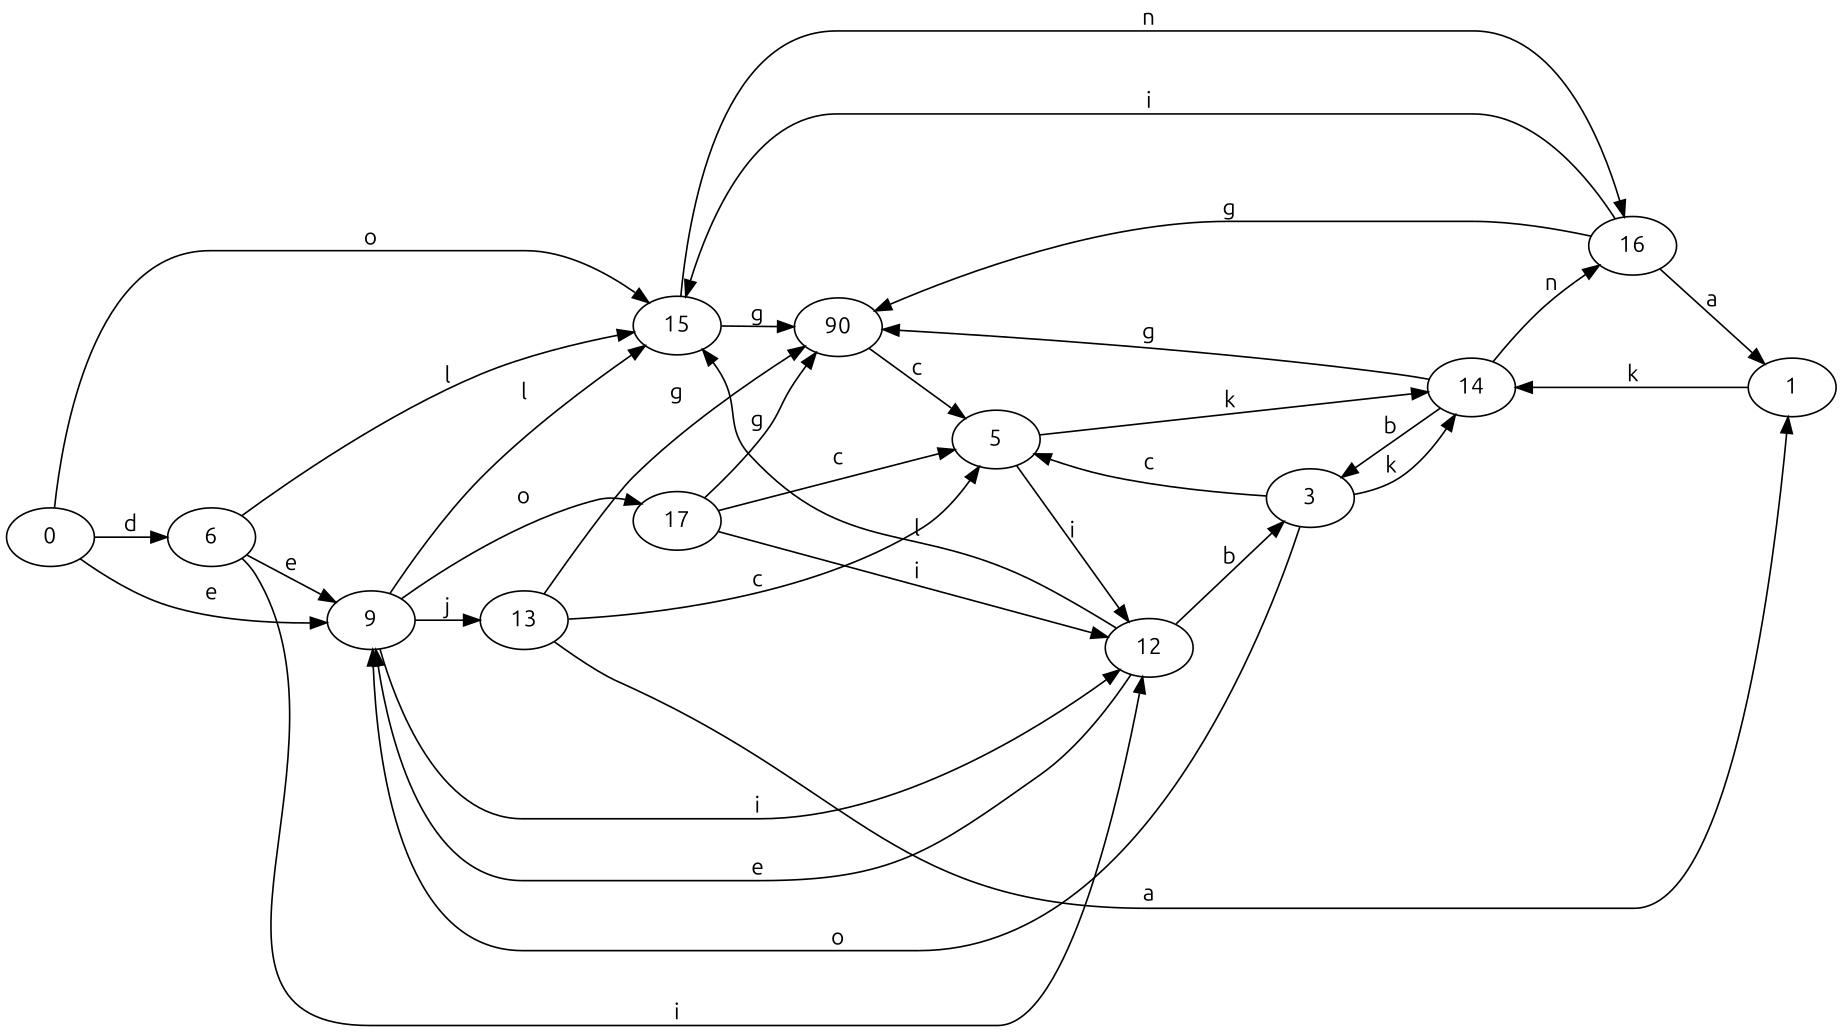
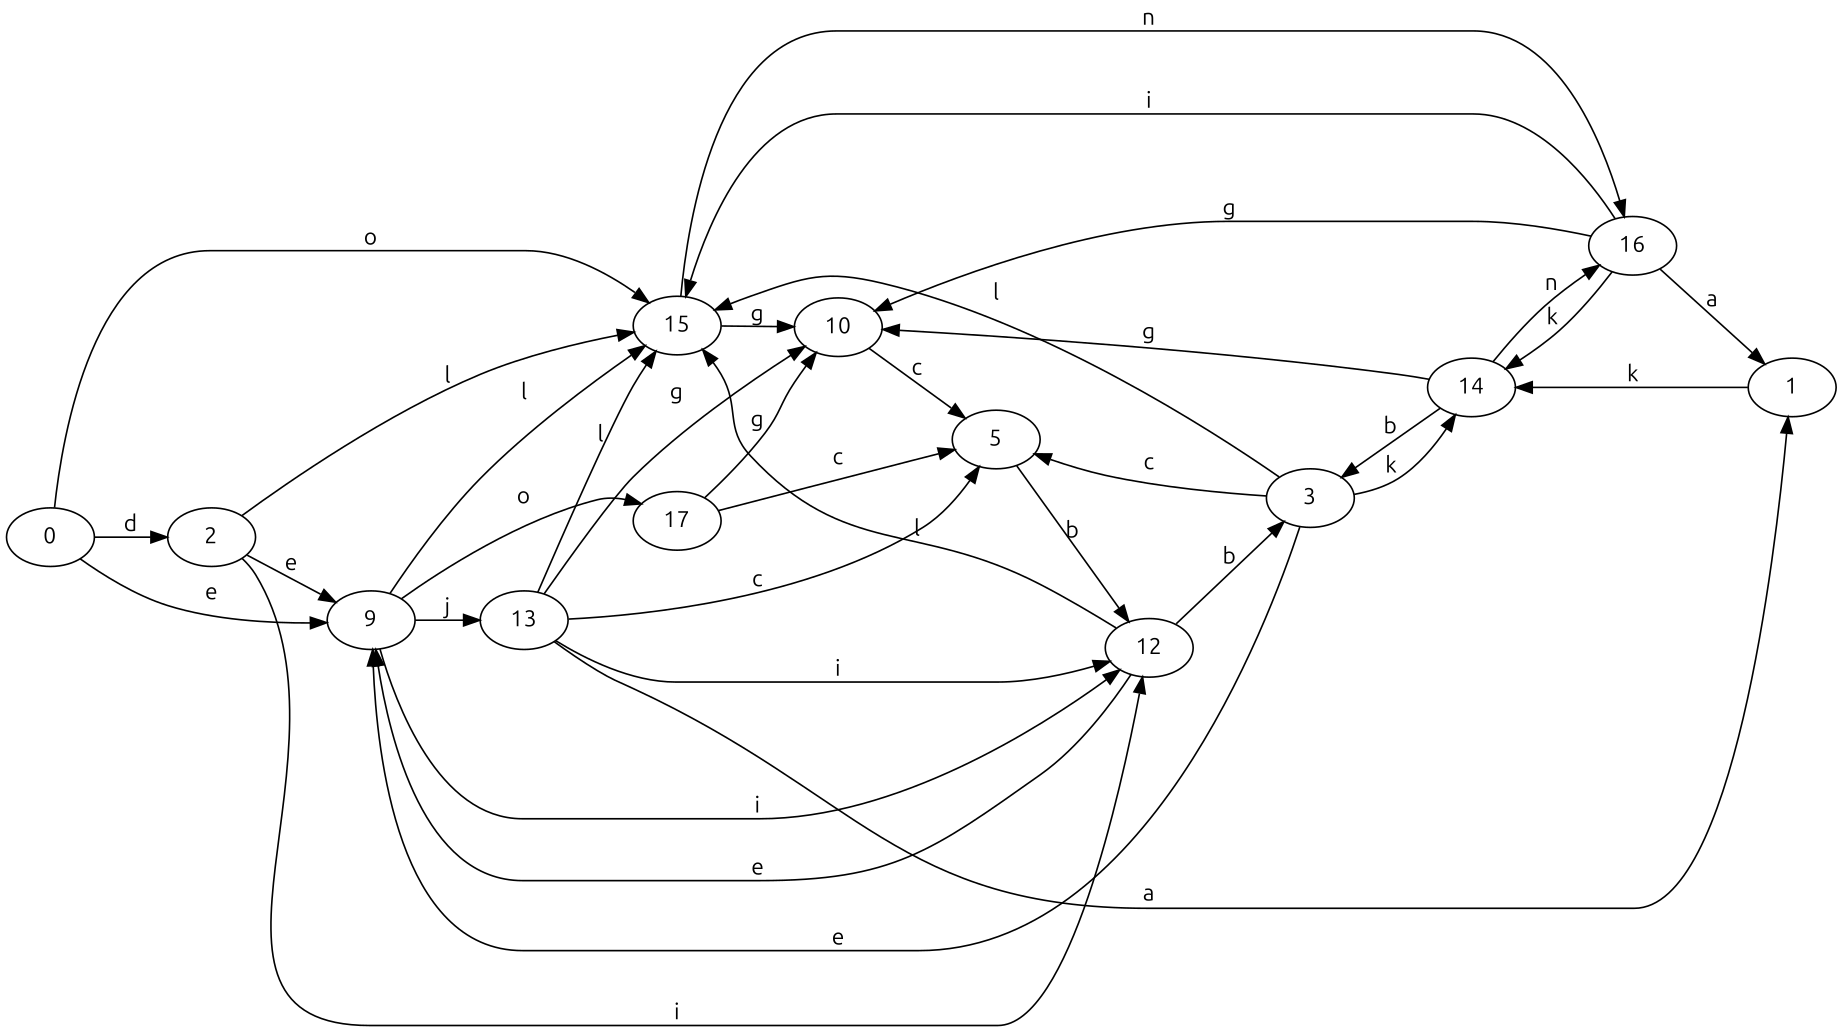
none -> (1004, 324)
(838, 327) -> (838, 327)
(1226, 414) -> (1570, 320)
none -> (589, 477)
(1073, 531) -> (1073, 531)
(212, 537) -> (212, 537)
(905, 582) -> (822, 682)
(838, 938) -> (838, 938)
